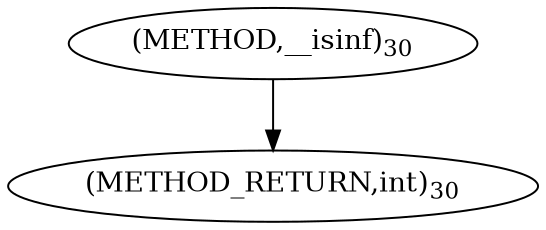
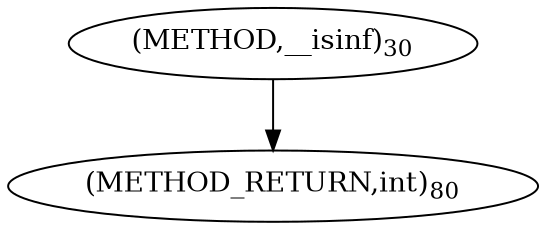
(445, 183) -> (445, 183)
